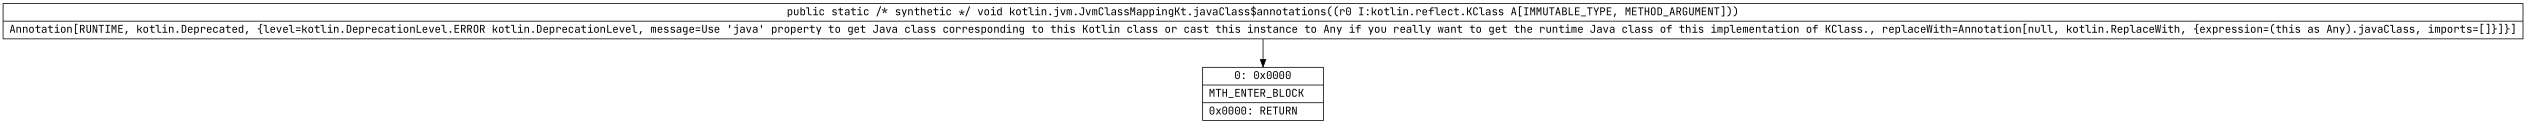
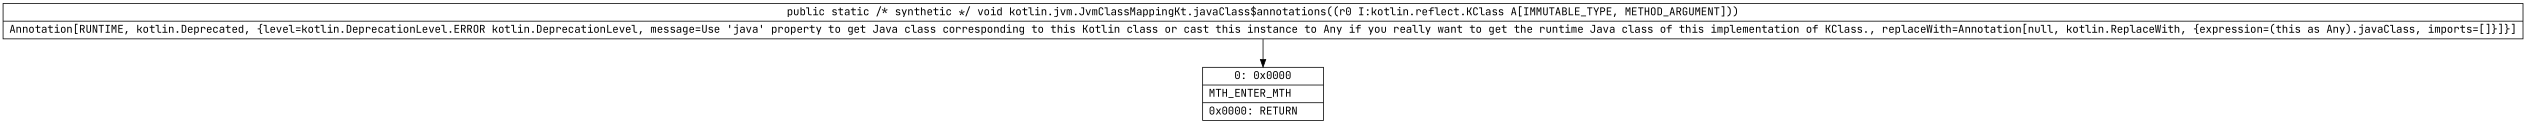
(1257, 93) -> (1250, 93)
